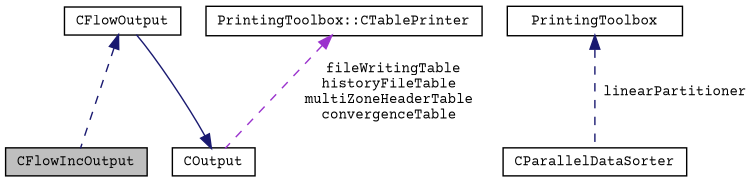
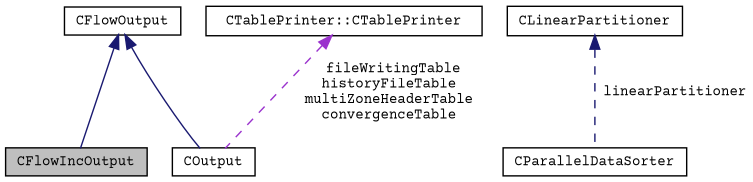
(344, 21) -> (344, 21)
(595, 21) -> (595, 21)
(173, 84) -> (164, 99)
(97, 98) -> (97, 98)
